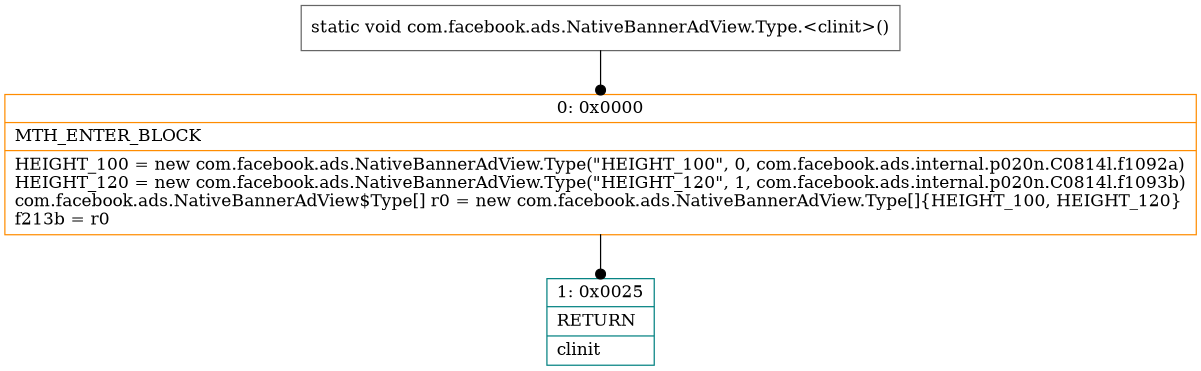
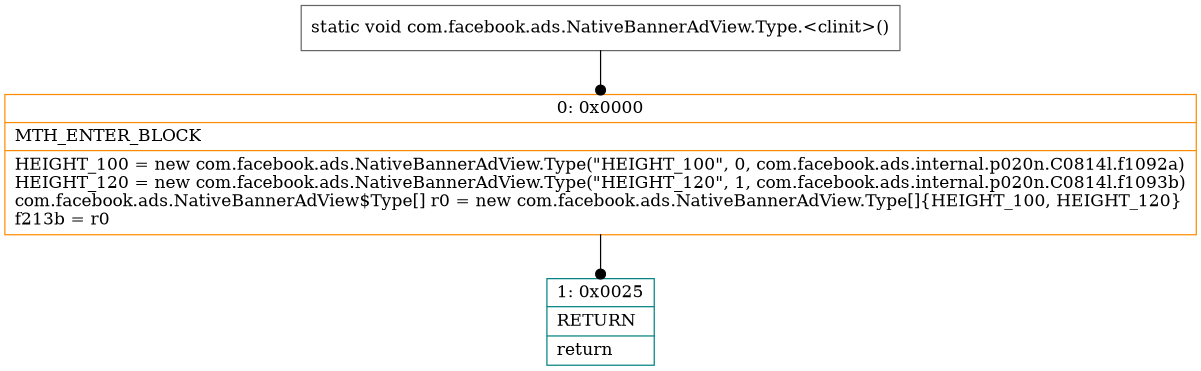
(579, 350) -> (585, 350)
